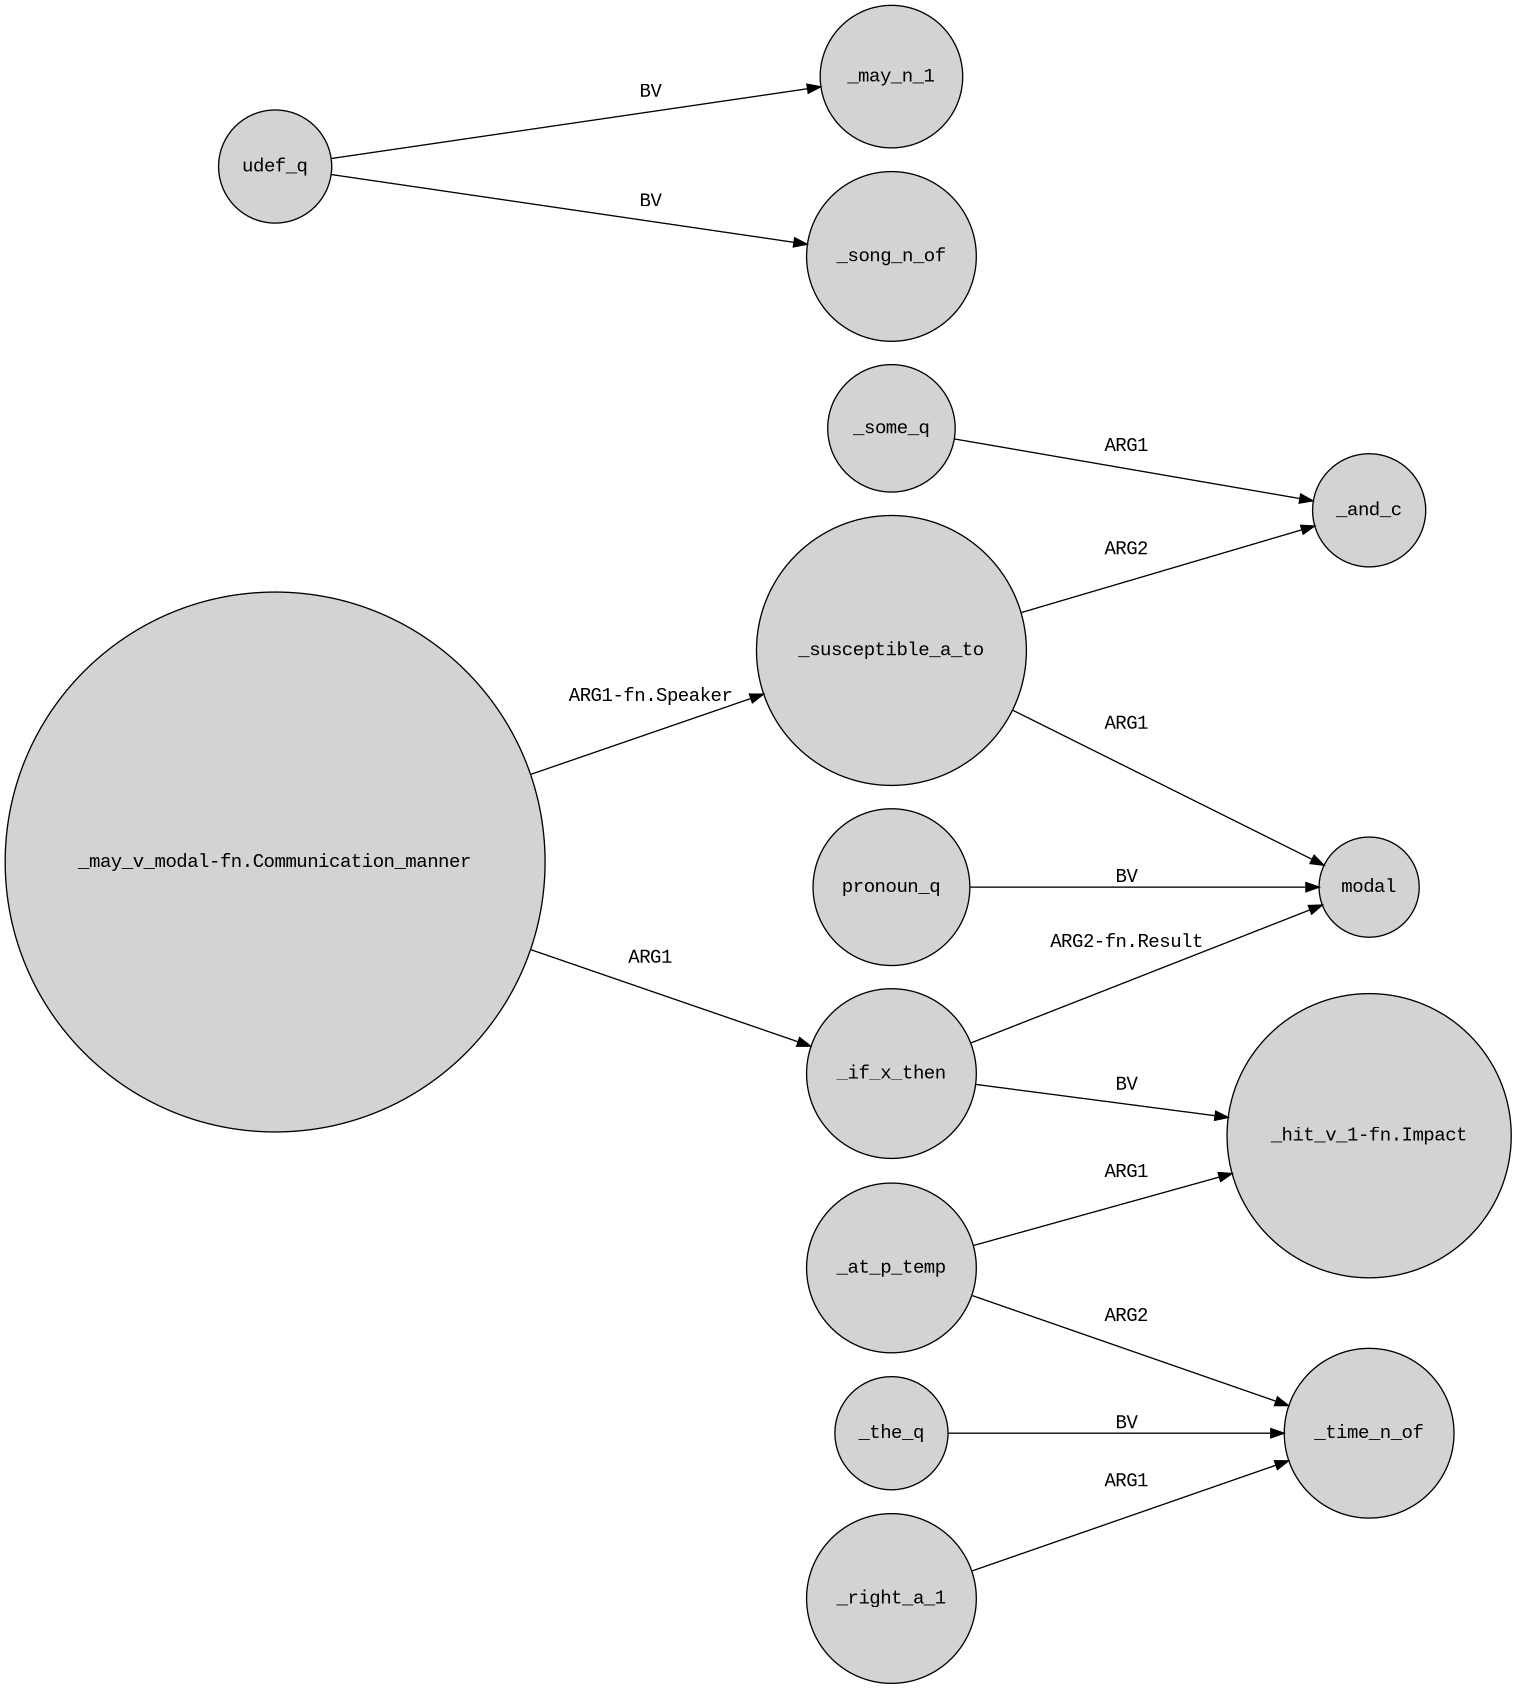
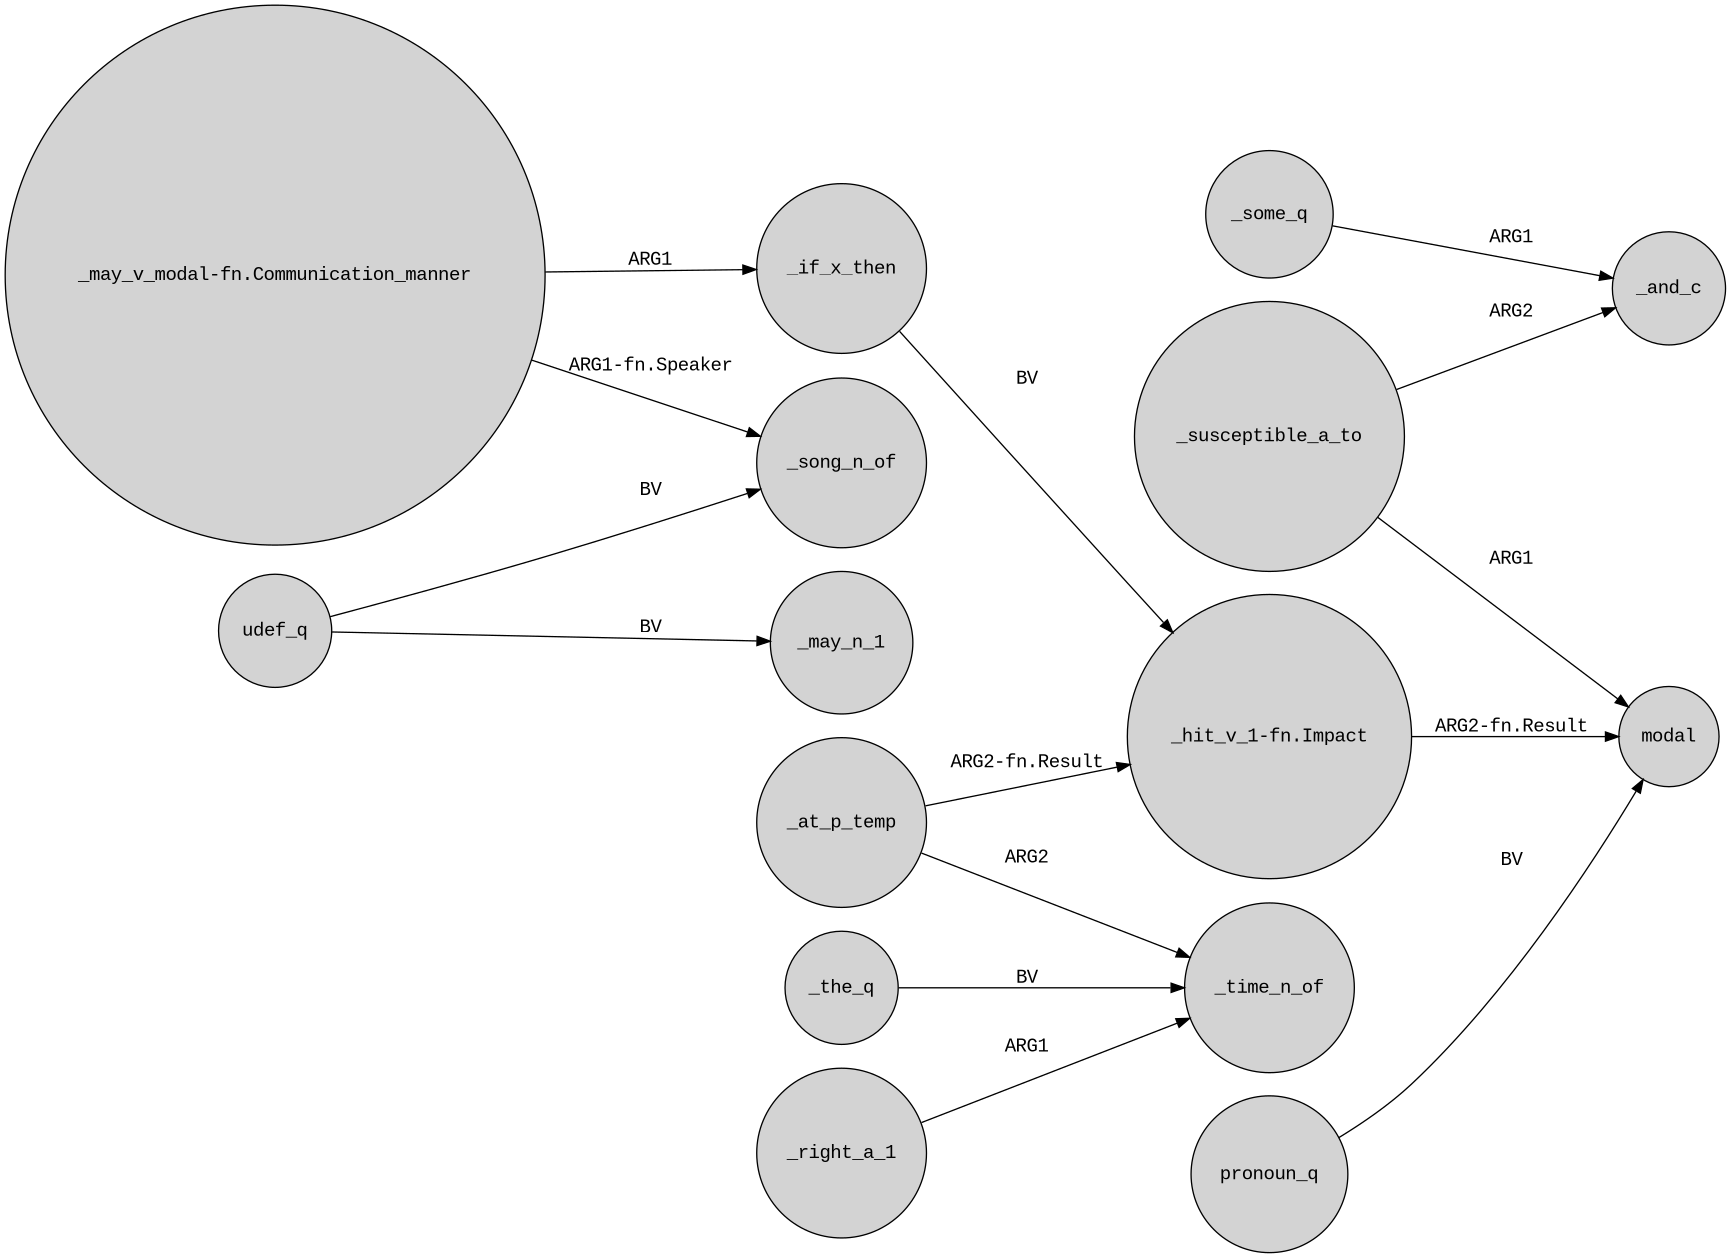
(641, 737) -> (640, 396)
(1141, 976) -> (1509, 737)
(1127, 1172) -> (1027, 762)
